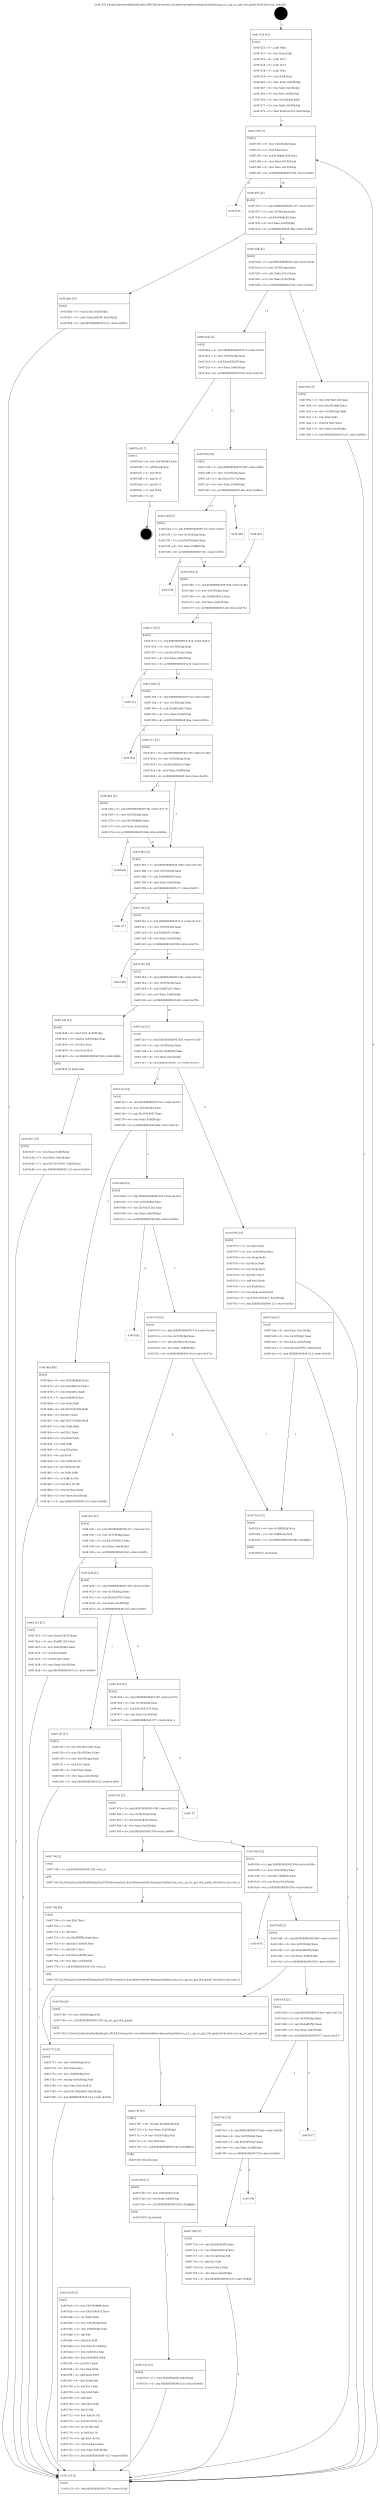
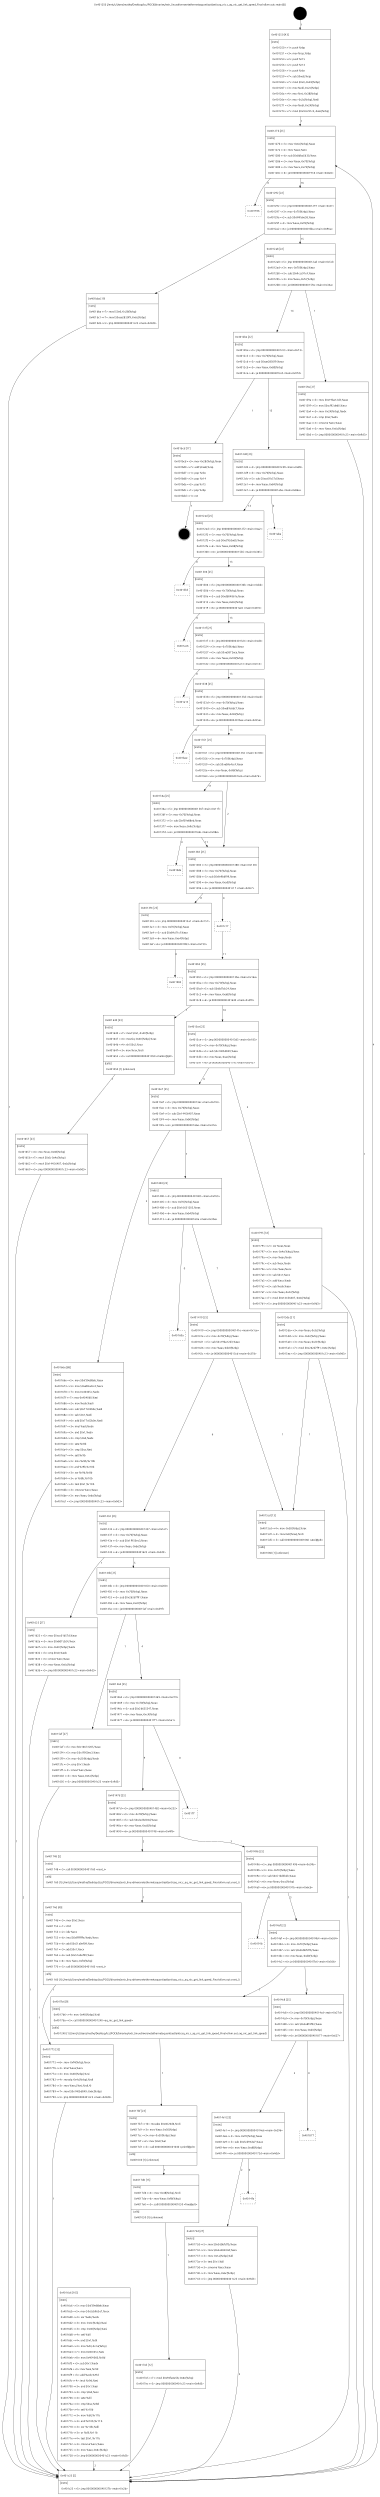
(249, 553) -> (190, 625)
(167, 953) -> (222, 944)
